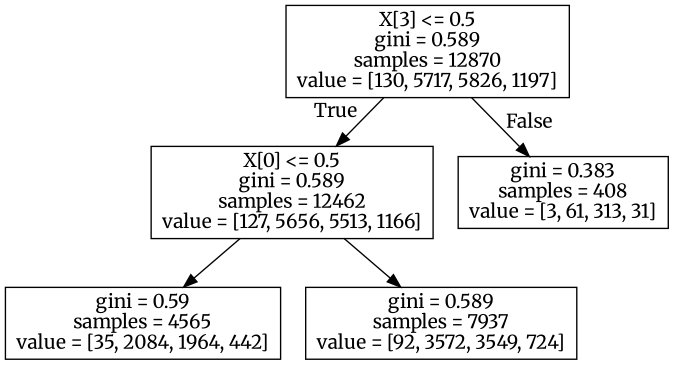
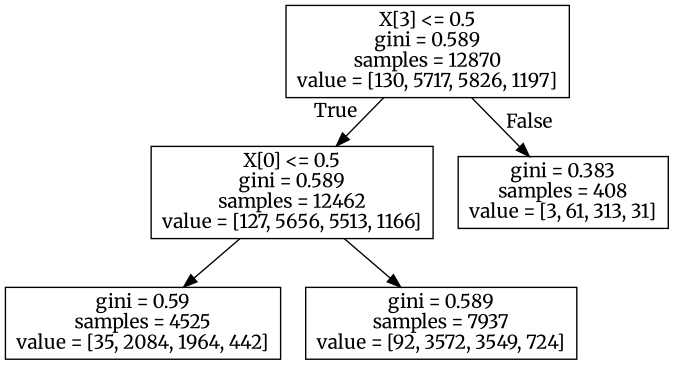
(143, 323) -> (143, 323)
